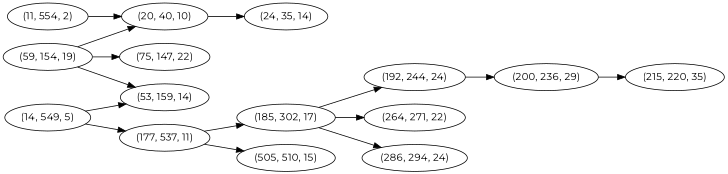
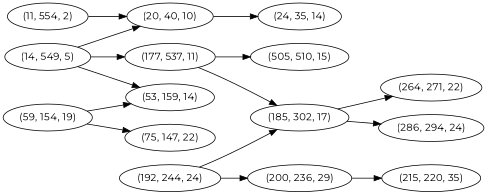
(103, 38) -> (105, 38)
(347, 98) -> (235, 151)
